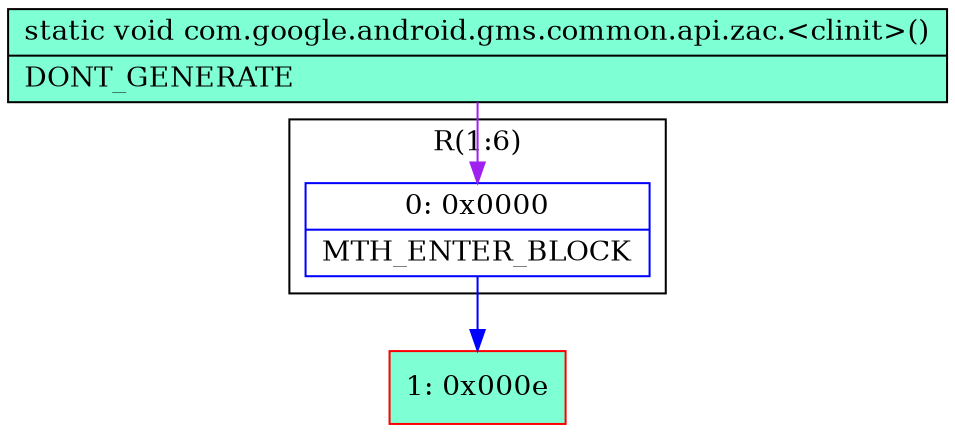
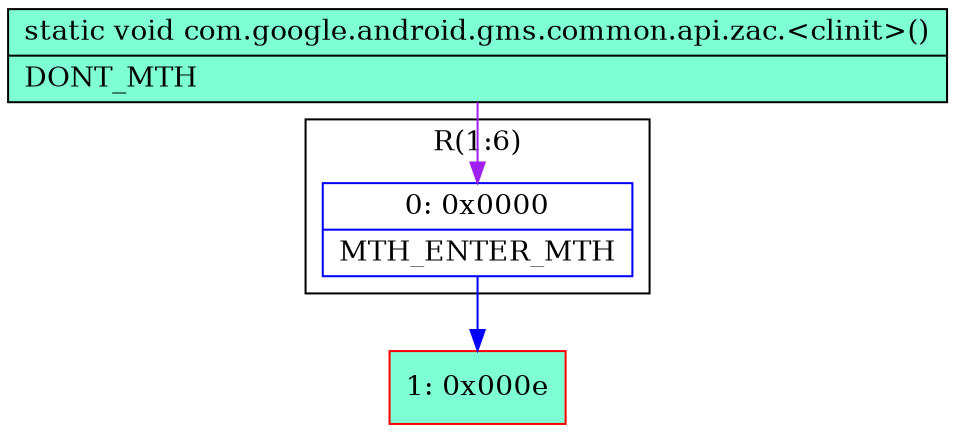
(160, 78) -> (111, 78)
(478, 252) -> (478, 252)
